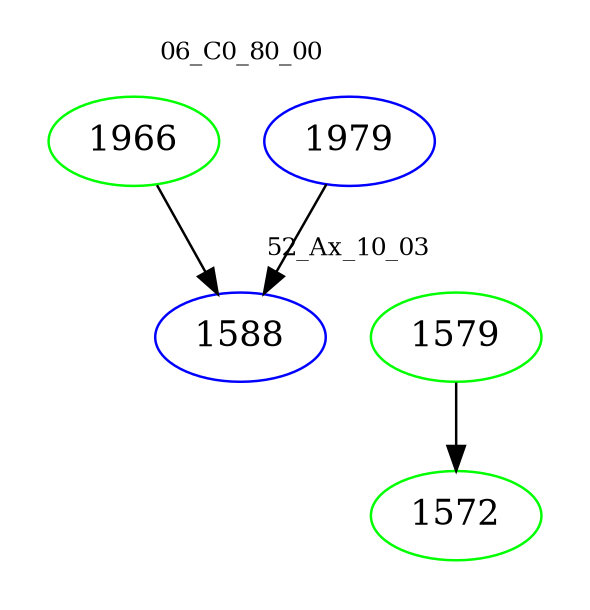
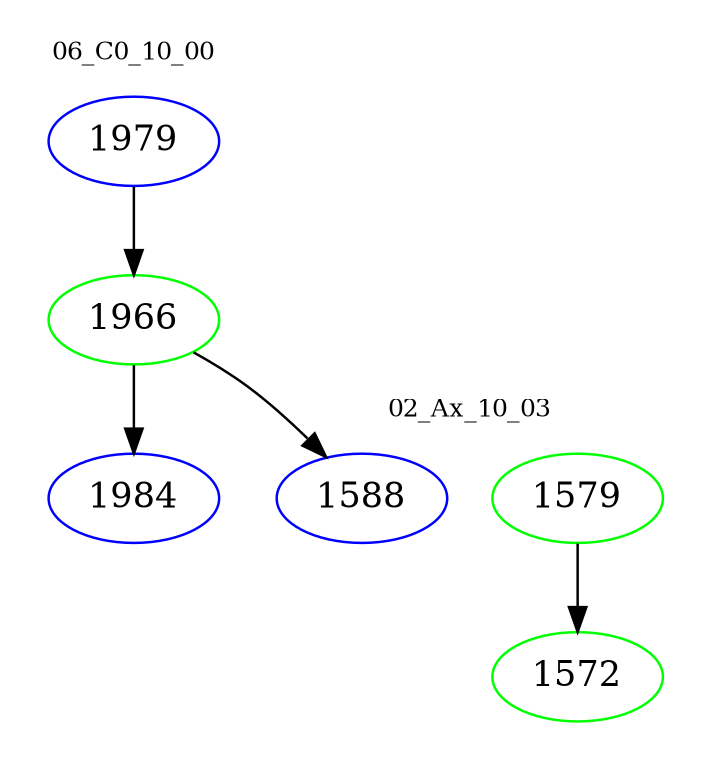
(242, 53) -> (134, 53)
(294, 241) -> (134, 218)
(348, 249) -> (470, 410)
none -> (134, 498)
